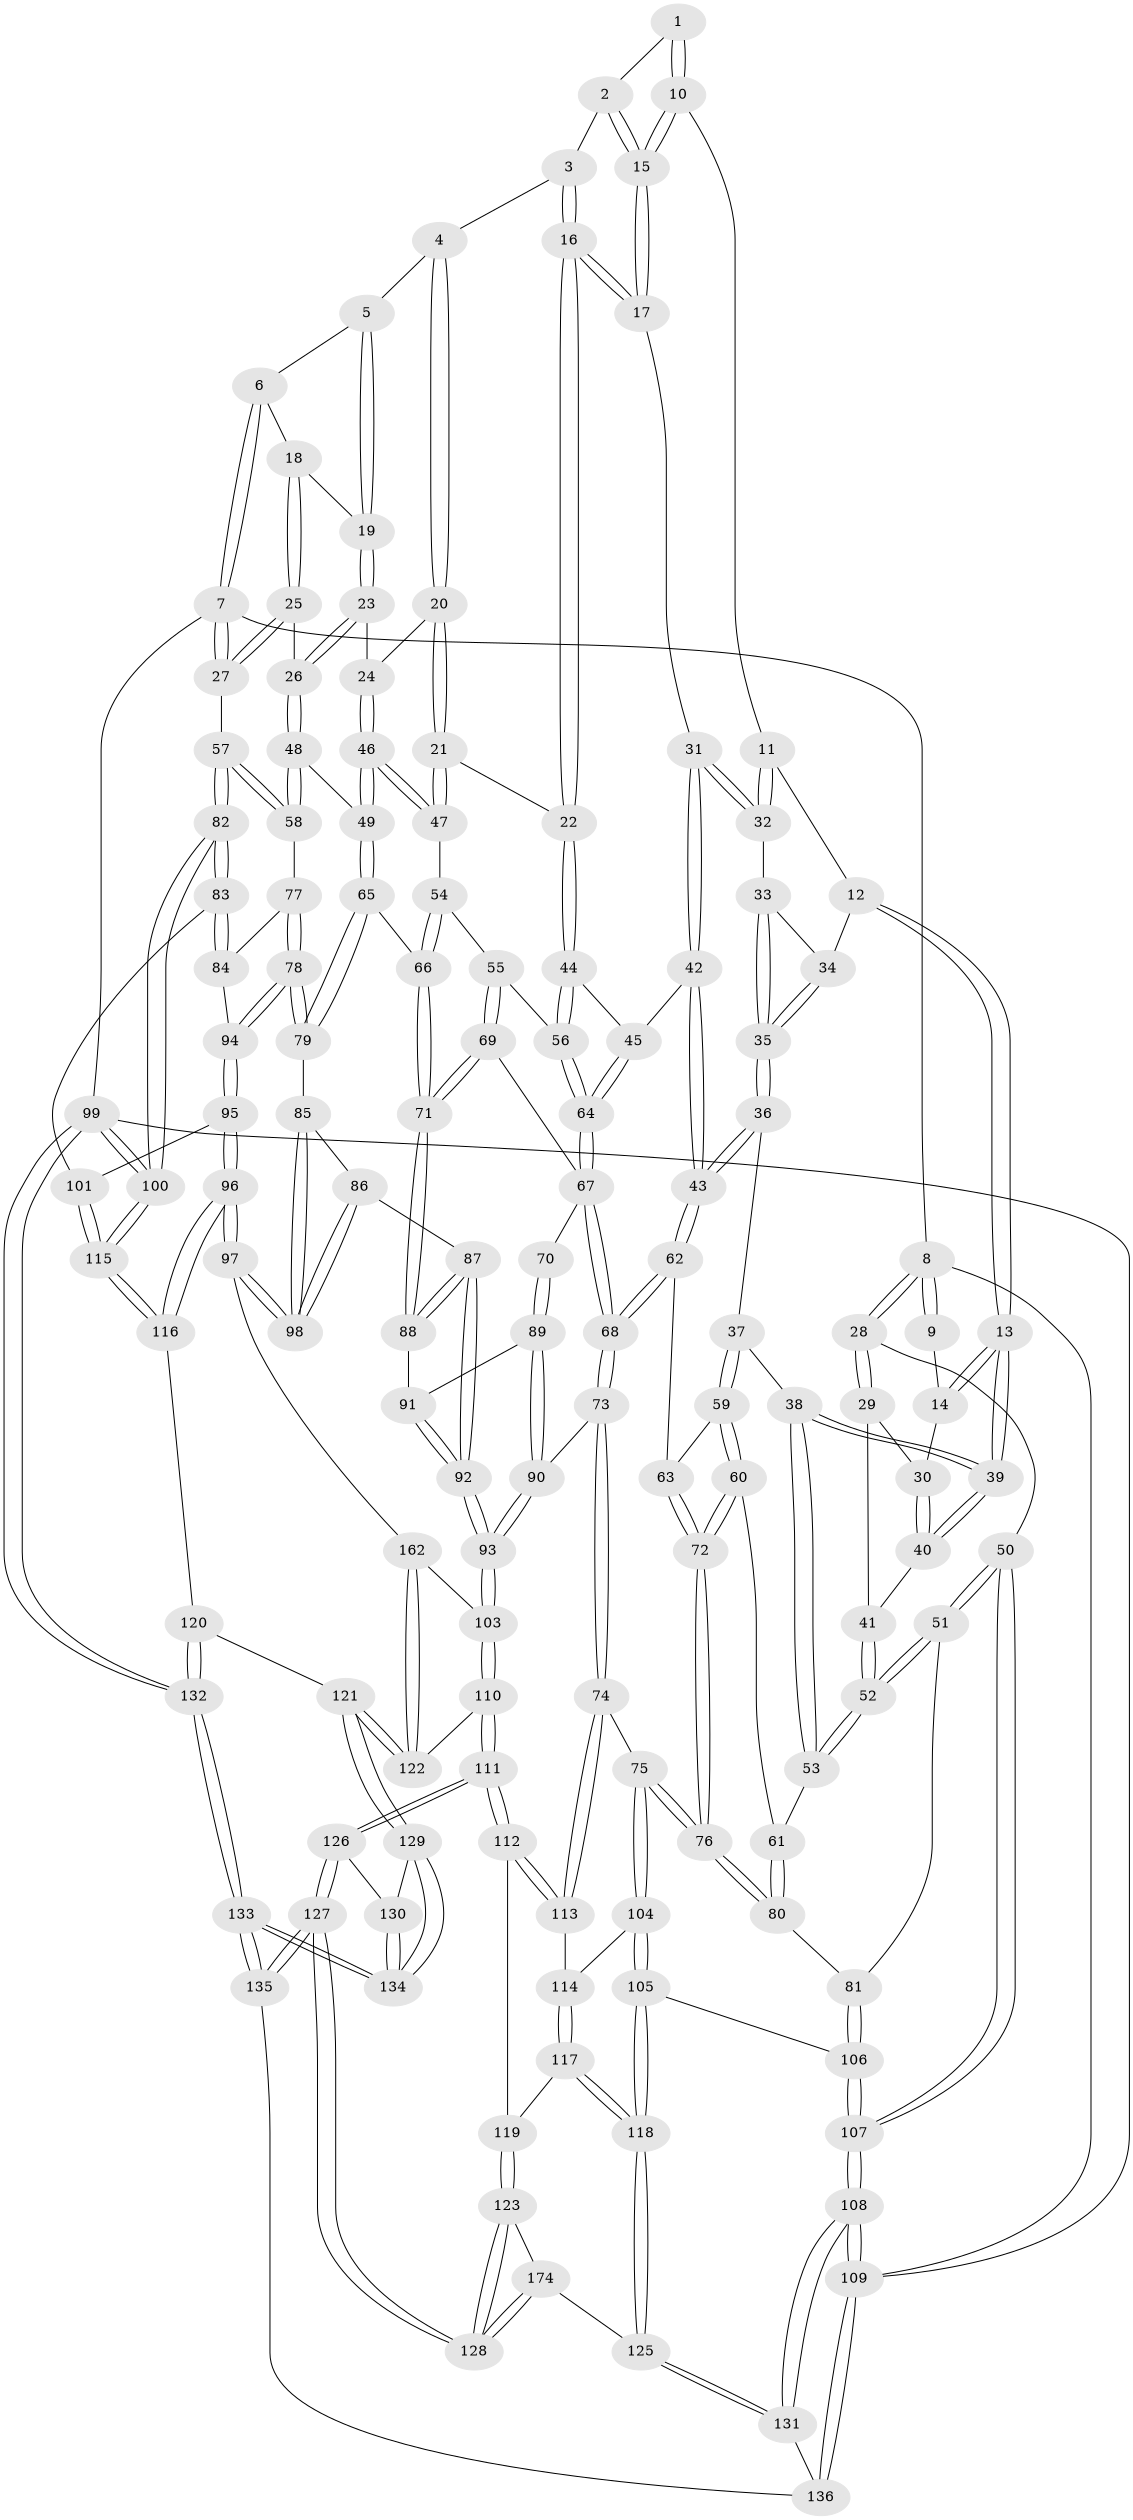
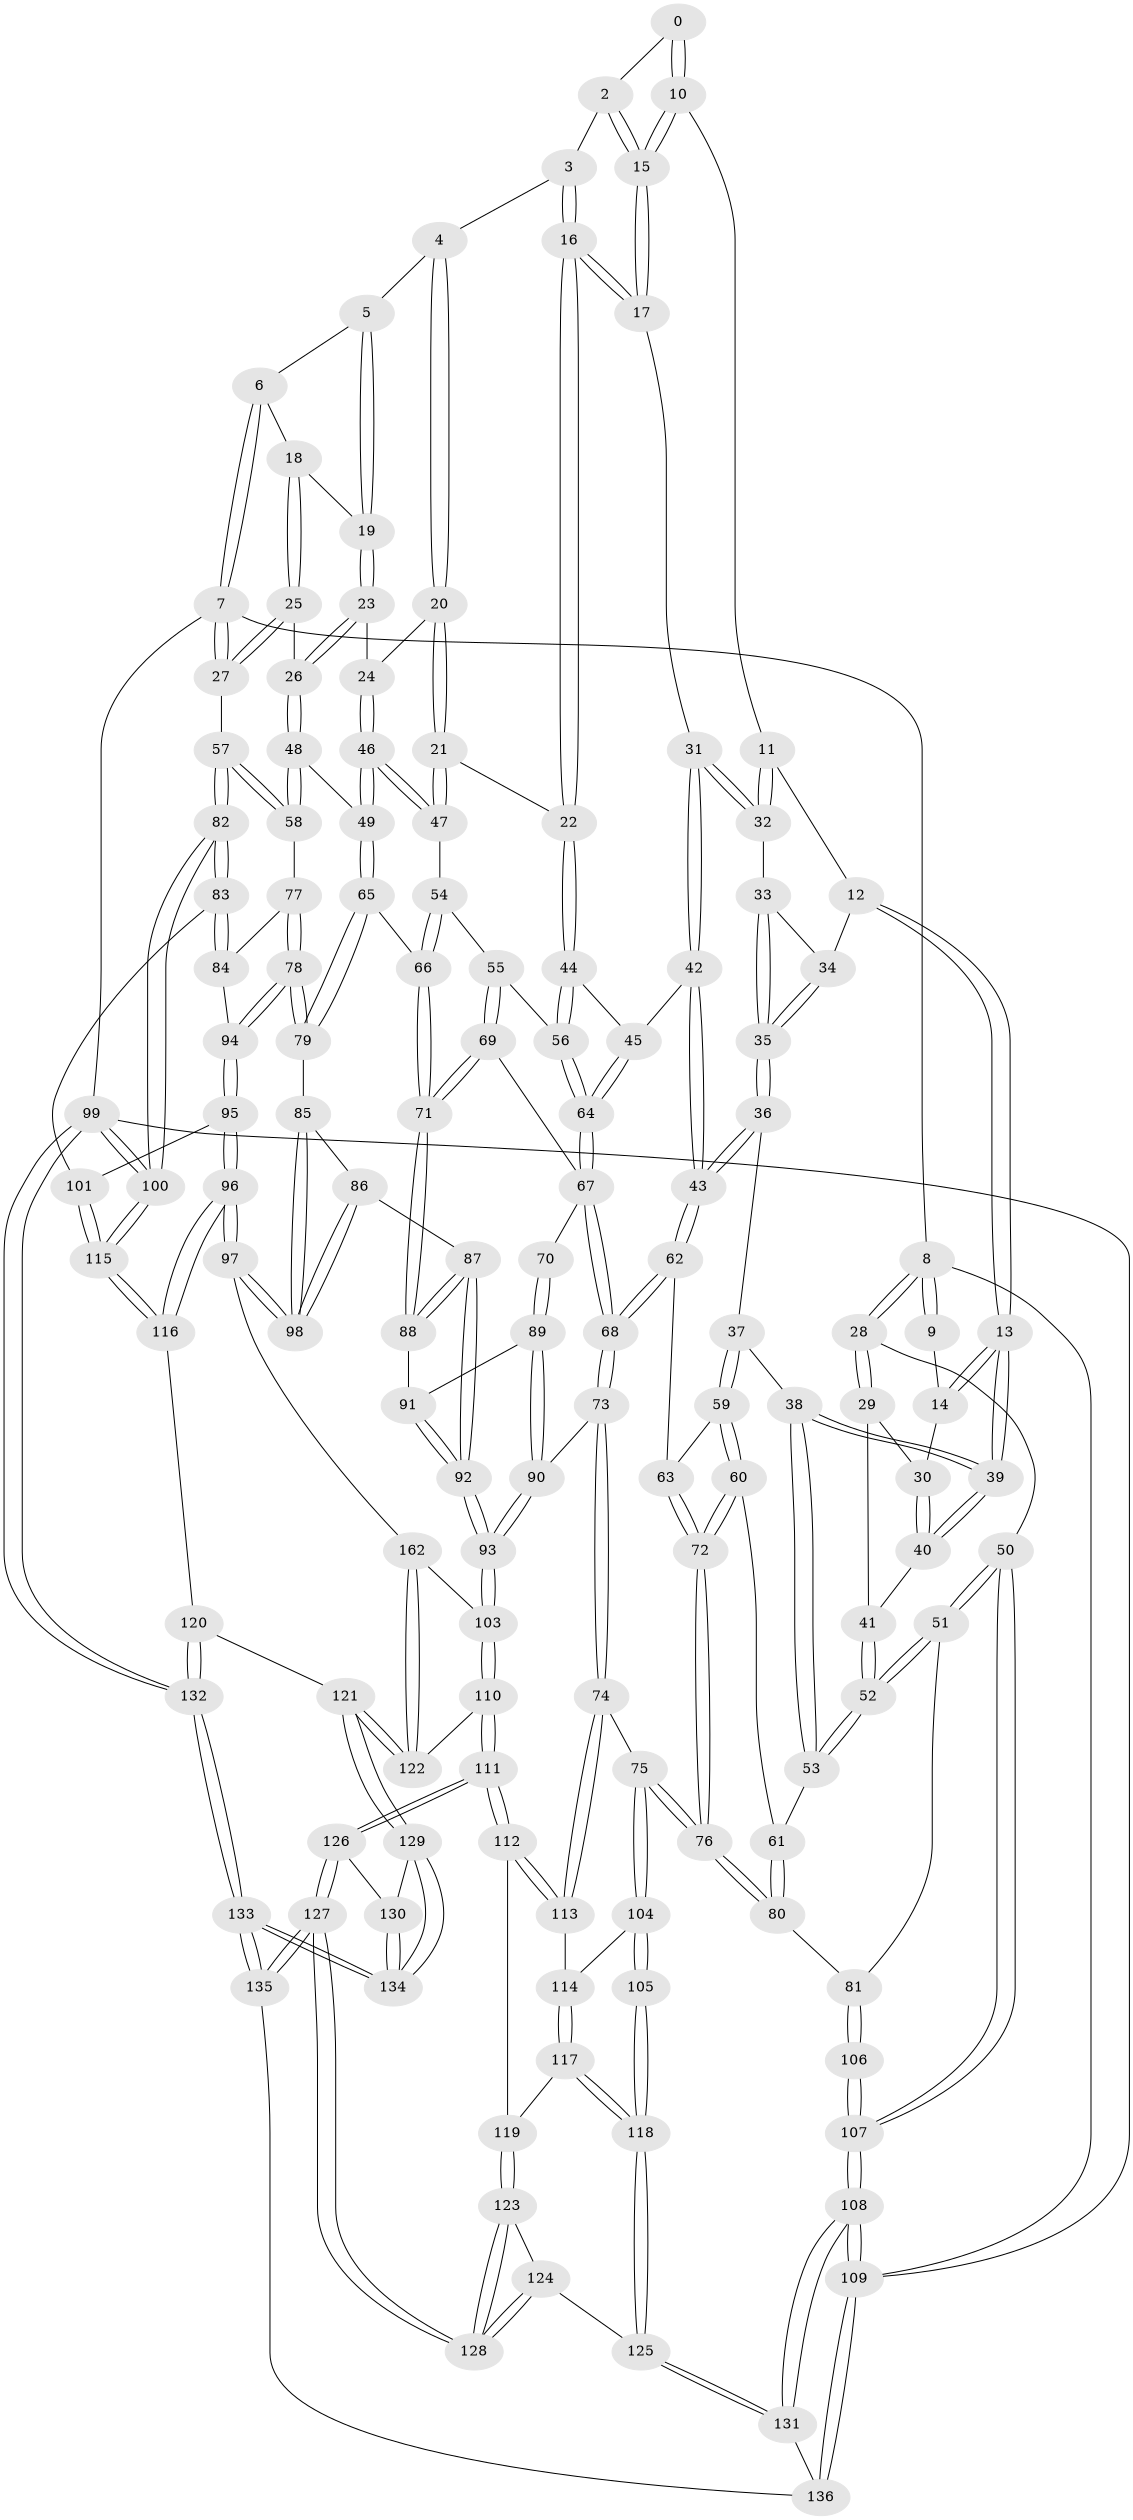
(678, 22) -> (678, 22)
(748, 2024) -> none
(541, 2279) -> (541, 2279)
